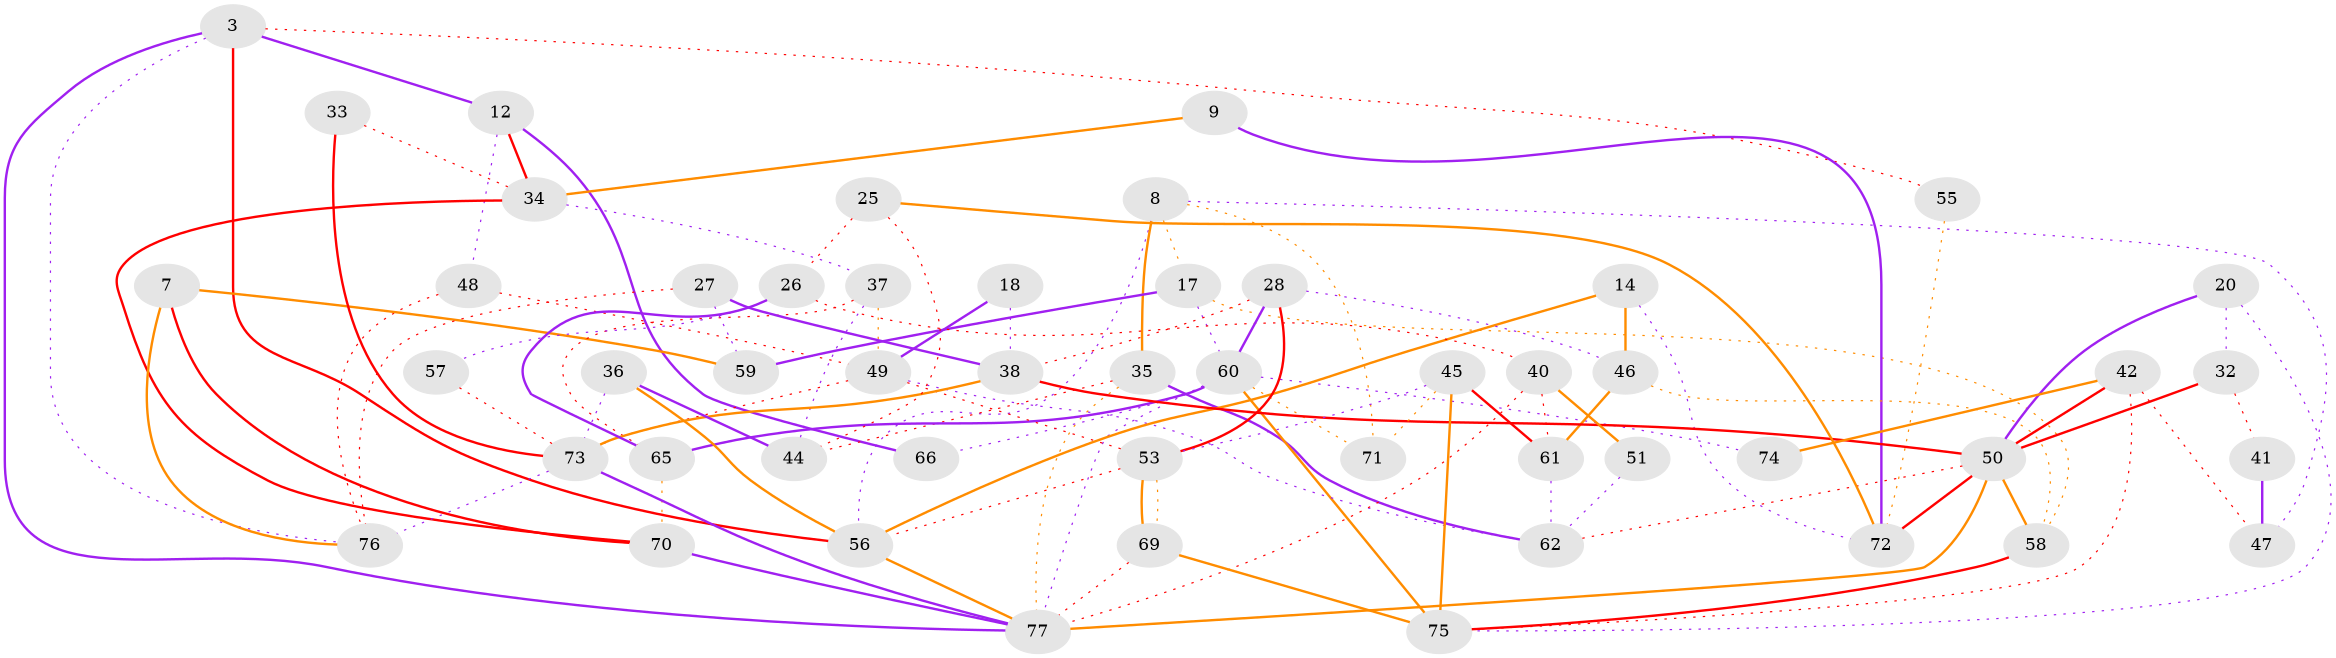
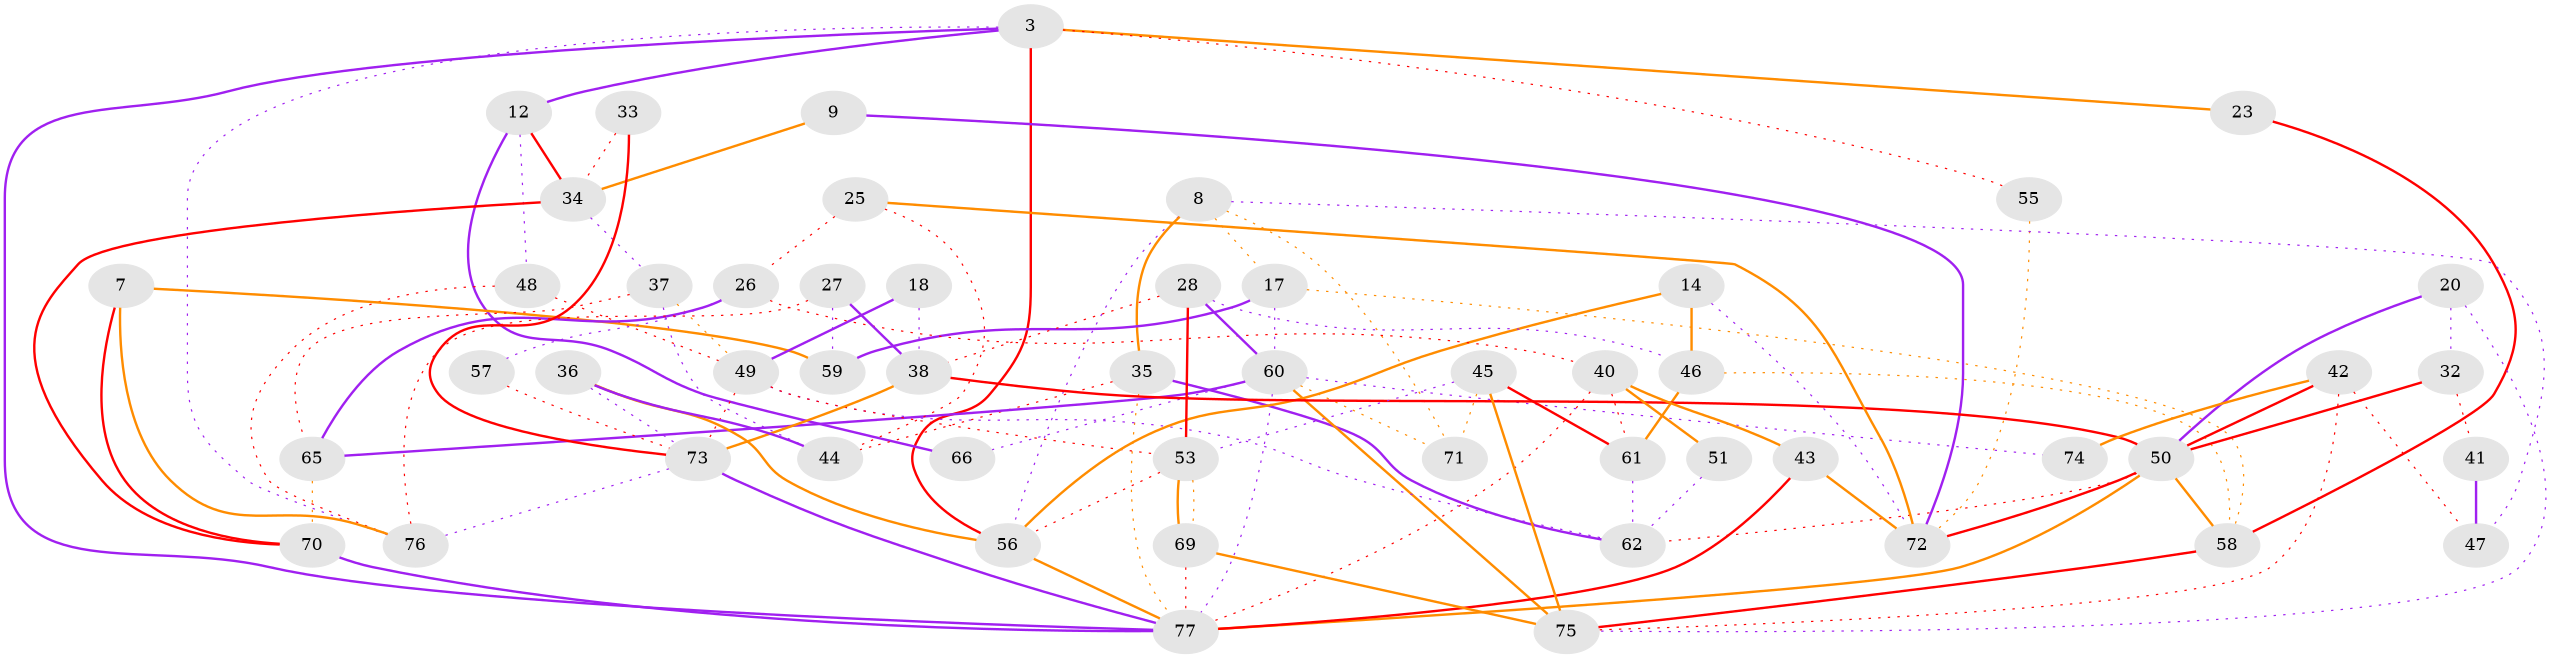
none -> (2243, 113)
none -> (1806, 459)
